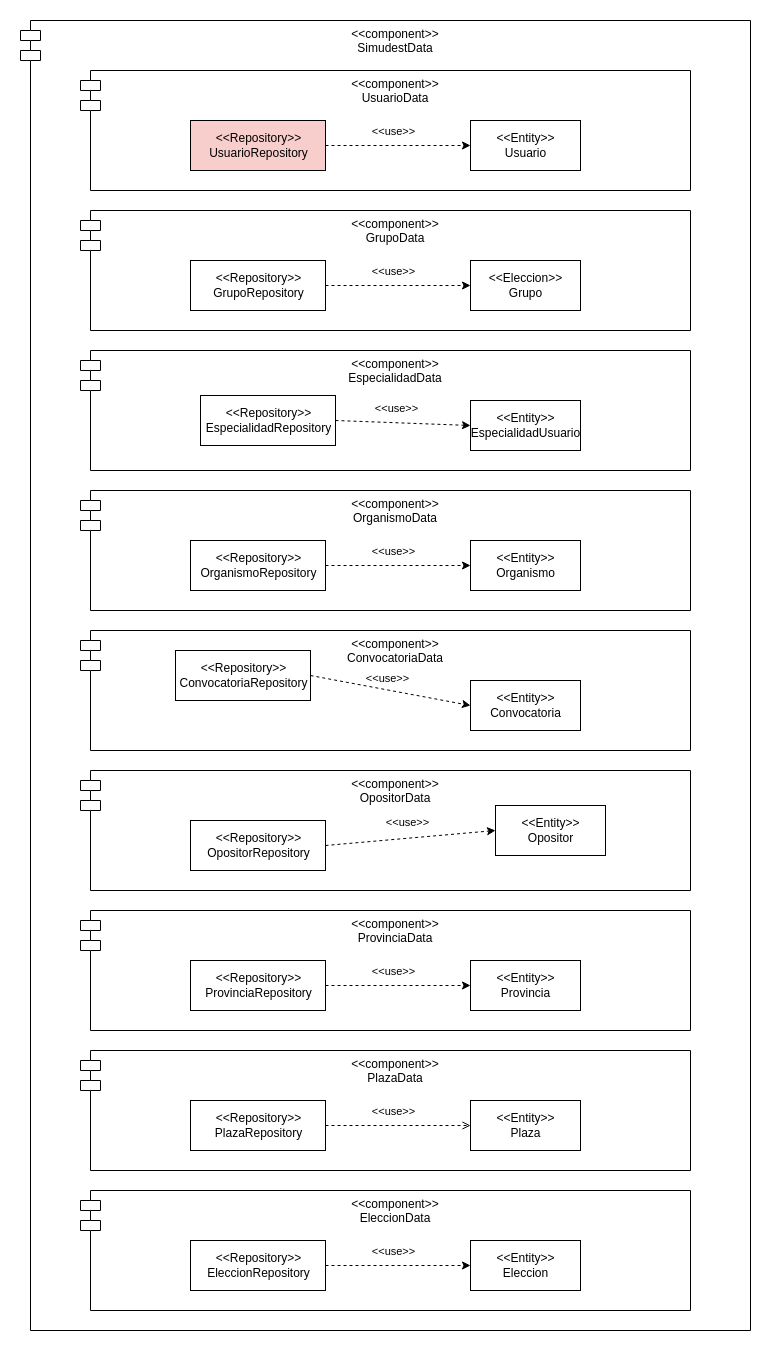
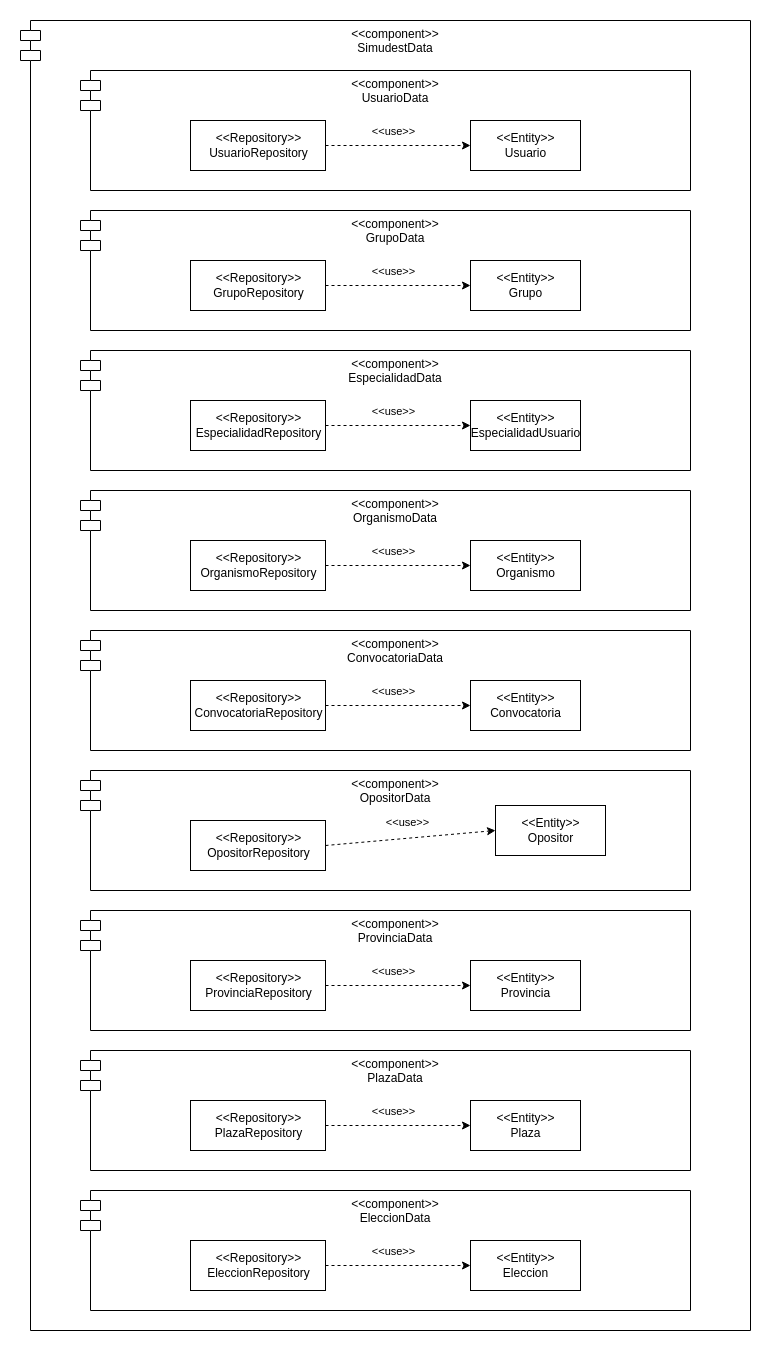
(258, 146) -> (258, 146)
(526, 286) -> (526, 286)
(268, 421) -> (258, 426)
(243, 676) -> (258, 706)
(464, 1126) -> (462, 1126)
